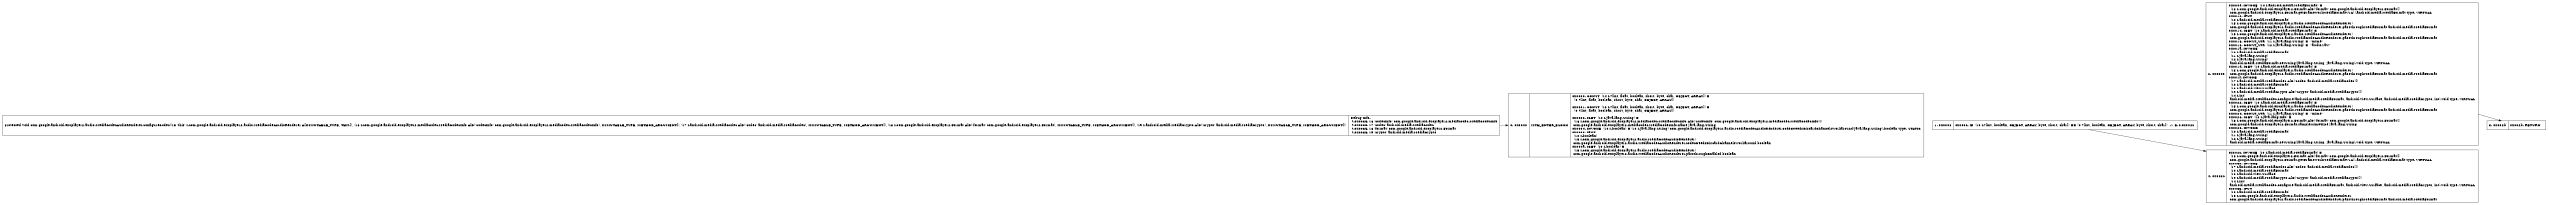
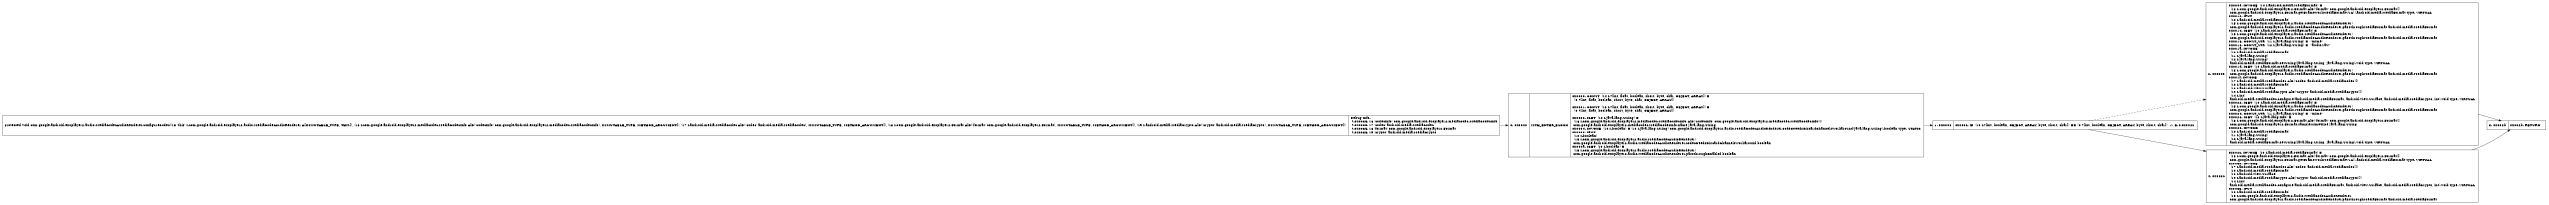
none -> (2146, 110)
none -> (1927, 125)
none -> (2491, 142)
